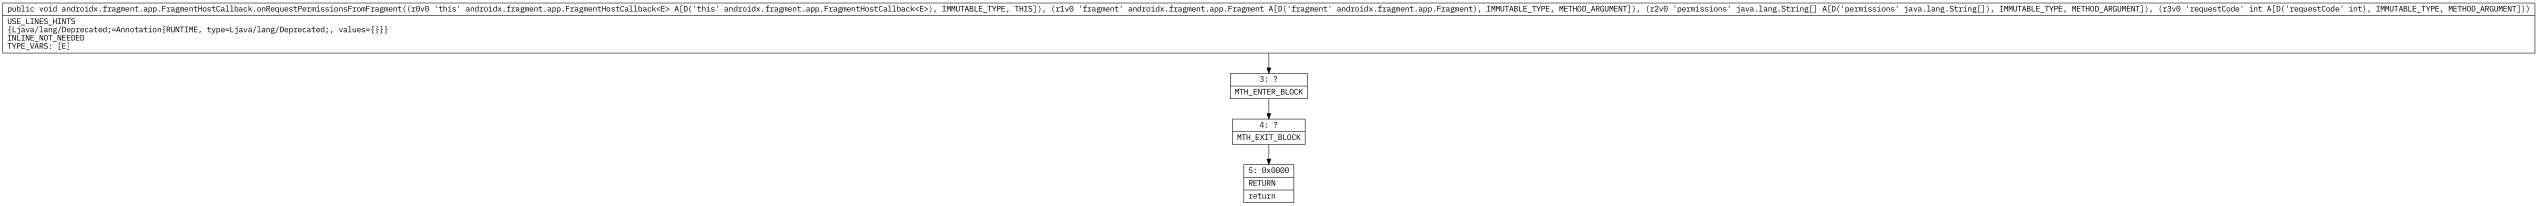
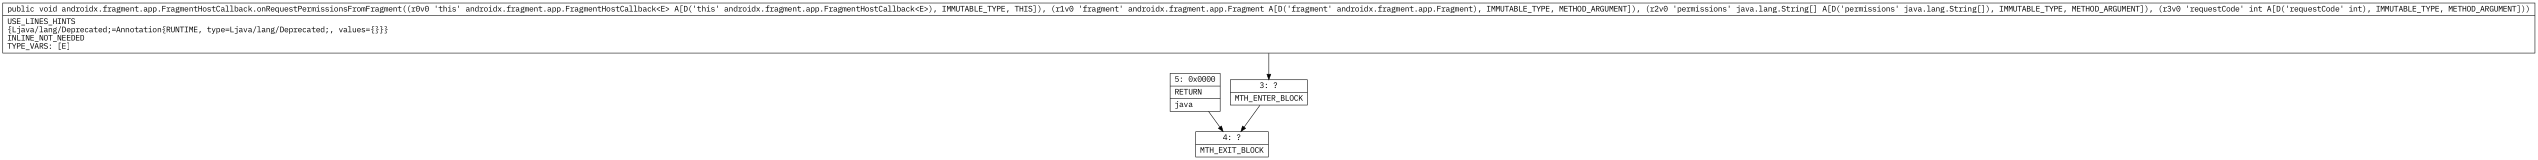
(1269, 152) -> (1214, 119)
(1262, 196) -> (1184, 105)
